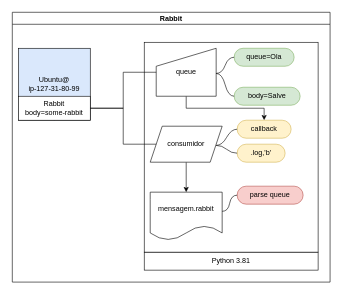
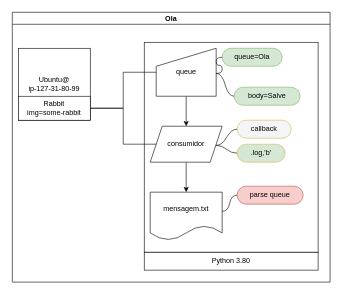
(171, 19) -> (171, 19)
(264, 57) -> (252, 57)
(54, 84) -> (54, 84)
(54, 108) -> (54, 108)
(264, 110) -> (186, 120)
(264, 129) -> (264, 129)
(261, 153) -> (261, 153)
(186, 209) -> (186, 209)
(231, 261) -> (231, 261)
